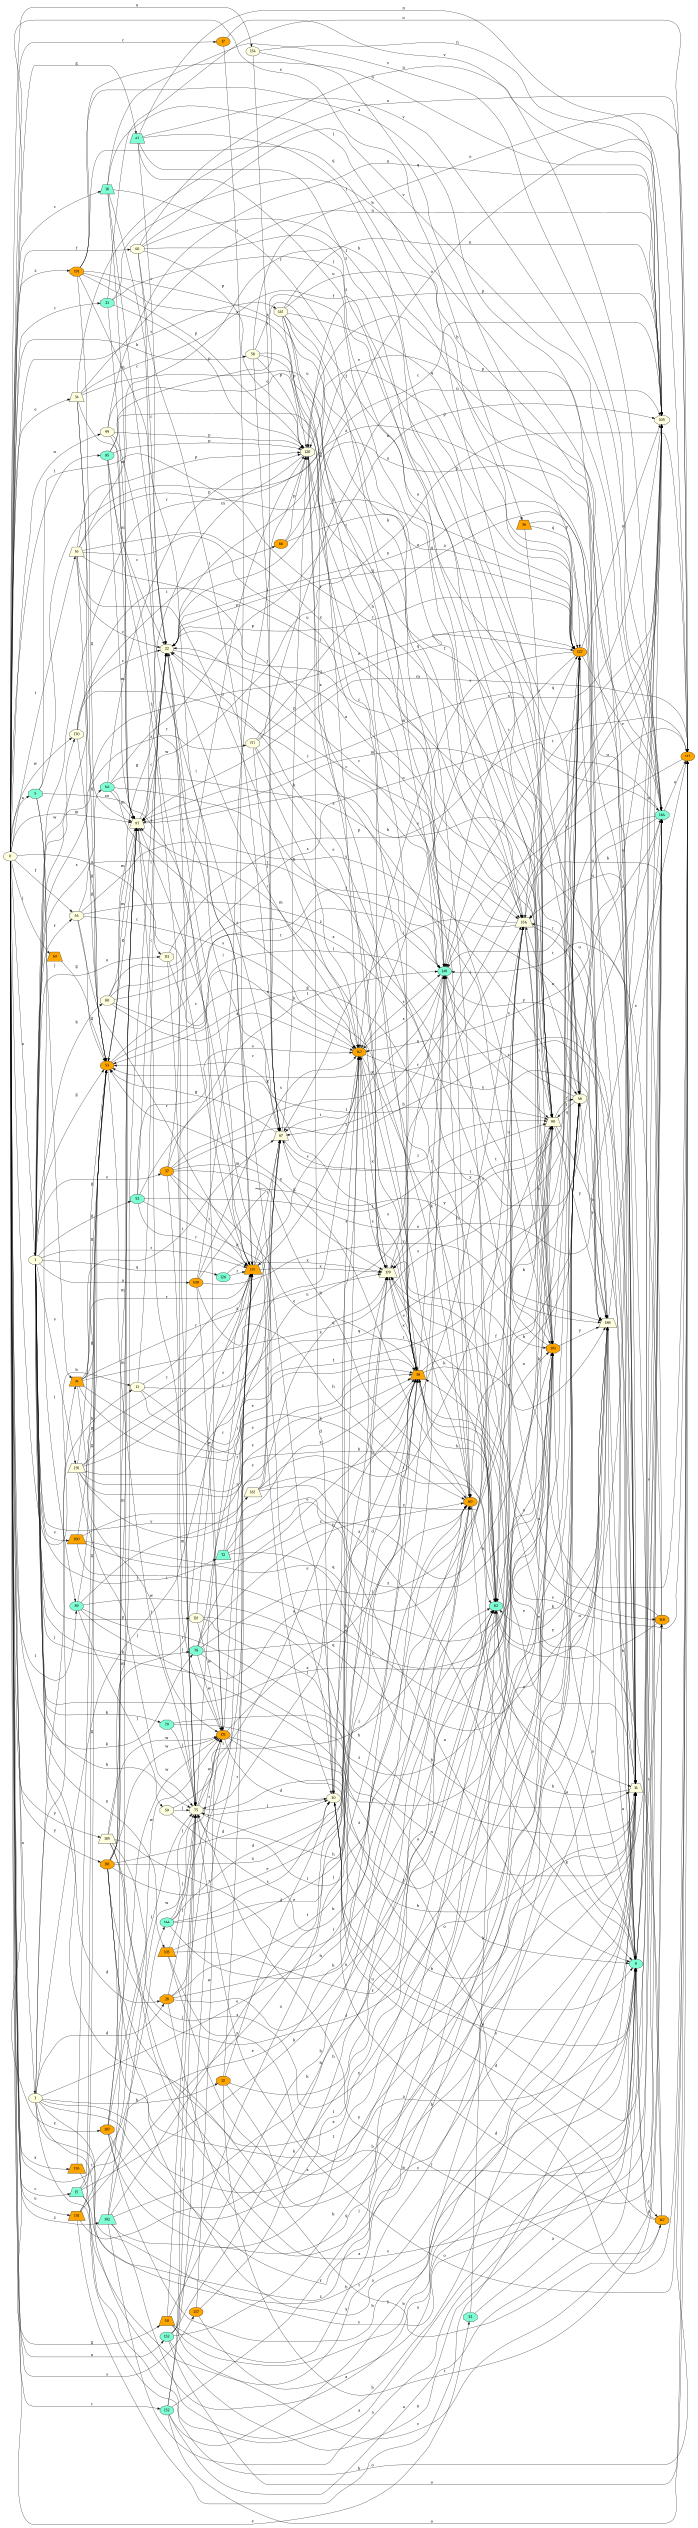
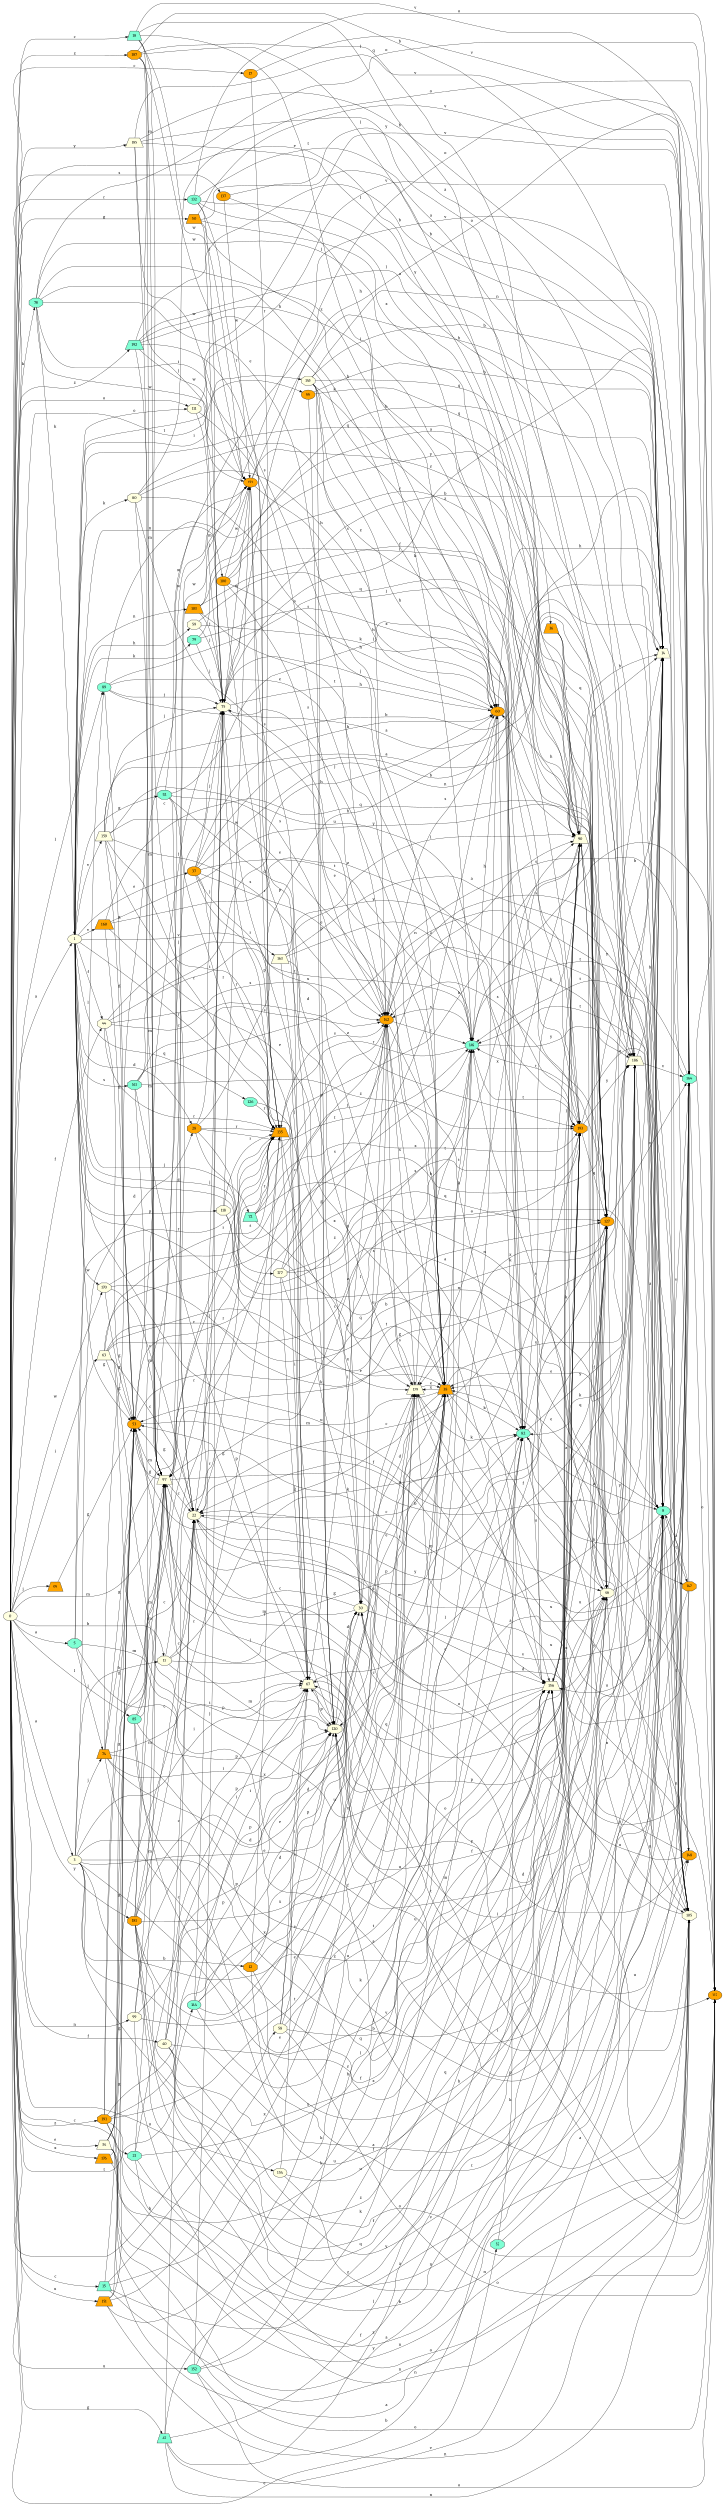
(151, 737) -> (179, 1180)
(45, 1605) -> (62, 619)
